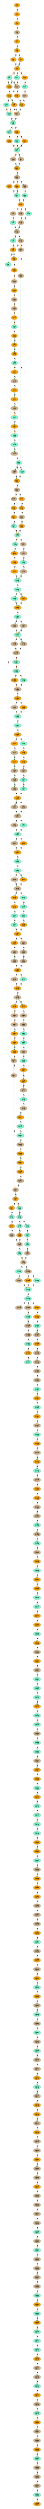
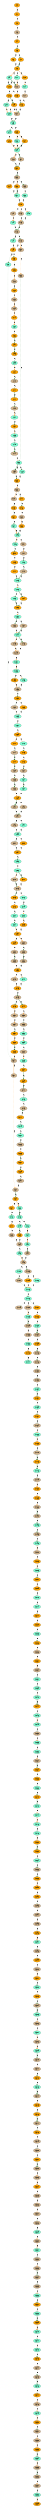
(20, 1112) -> (22, 1113)
